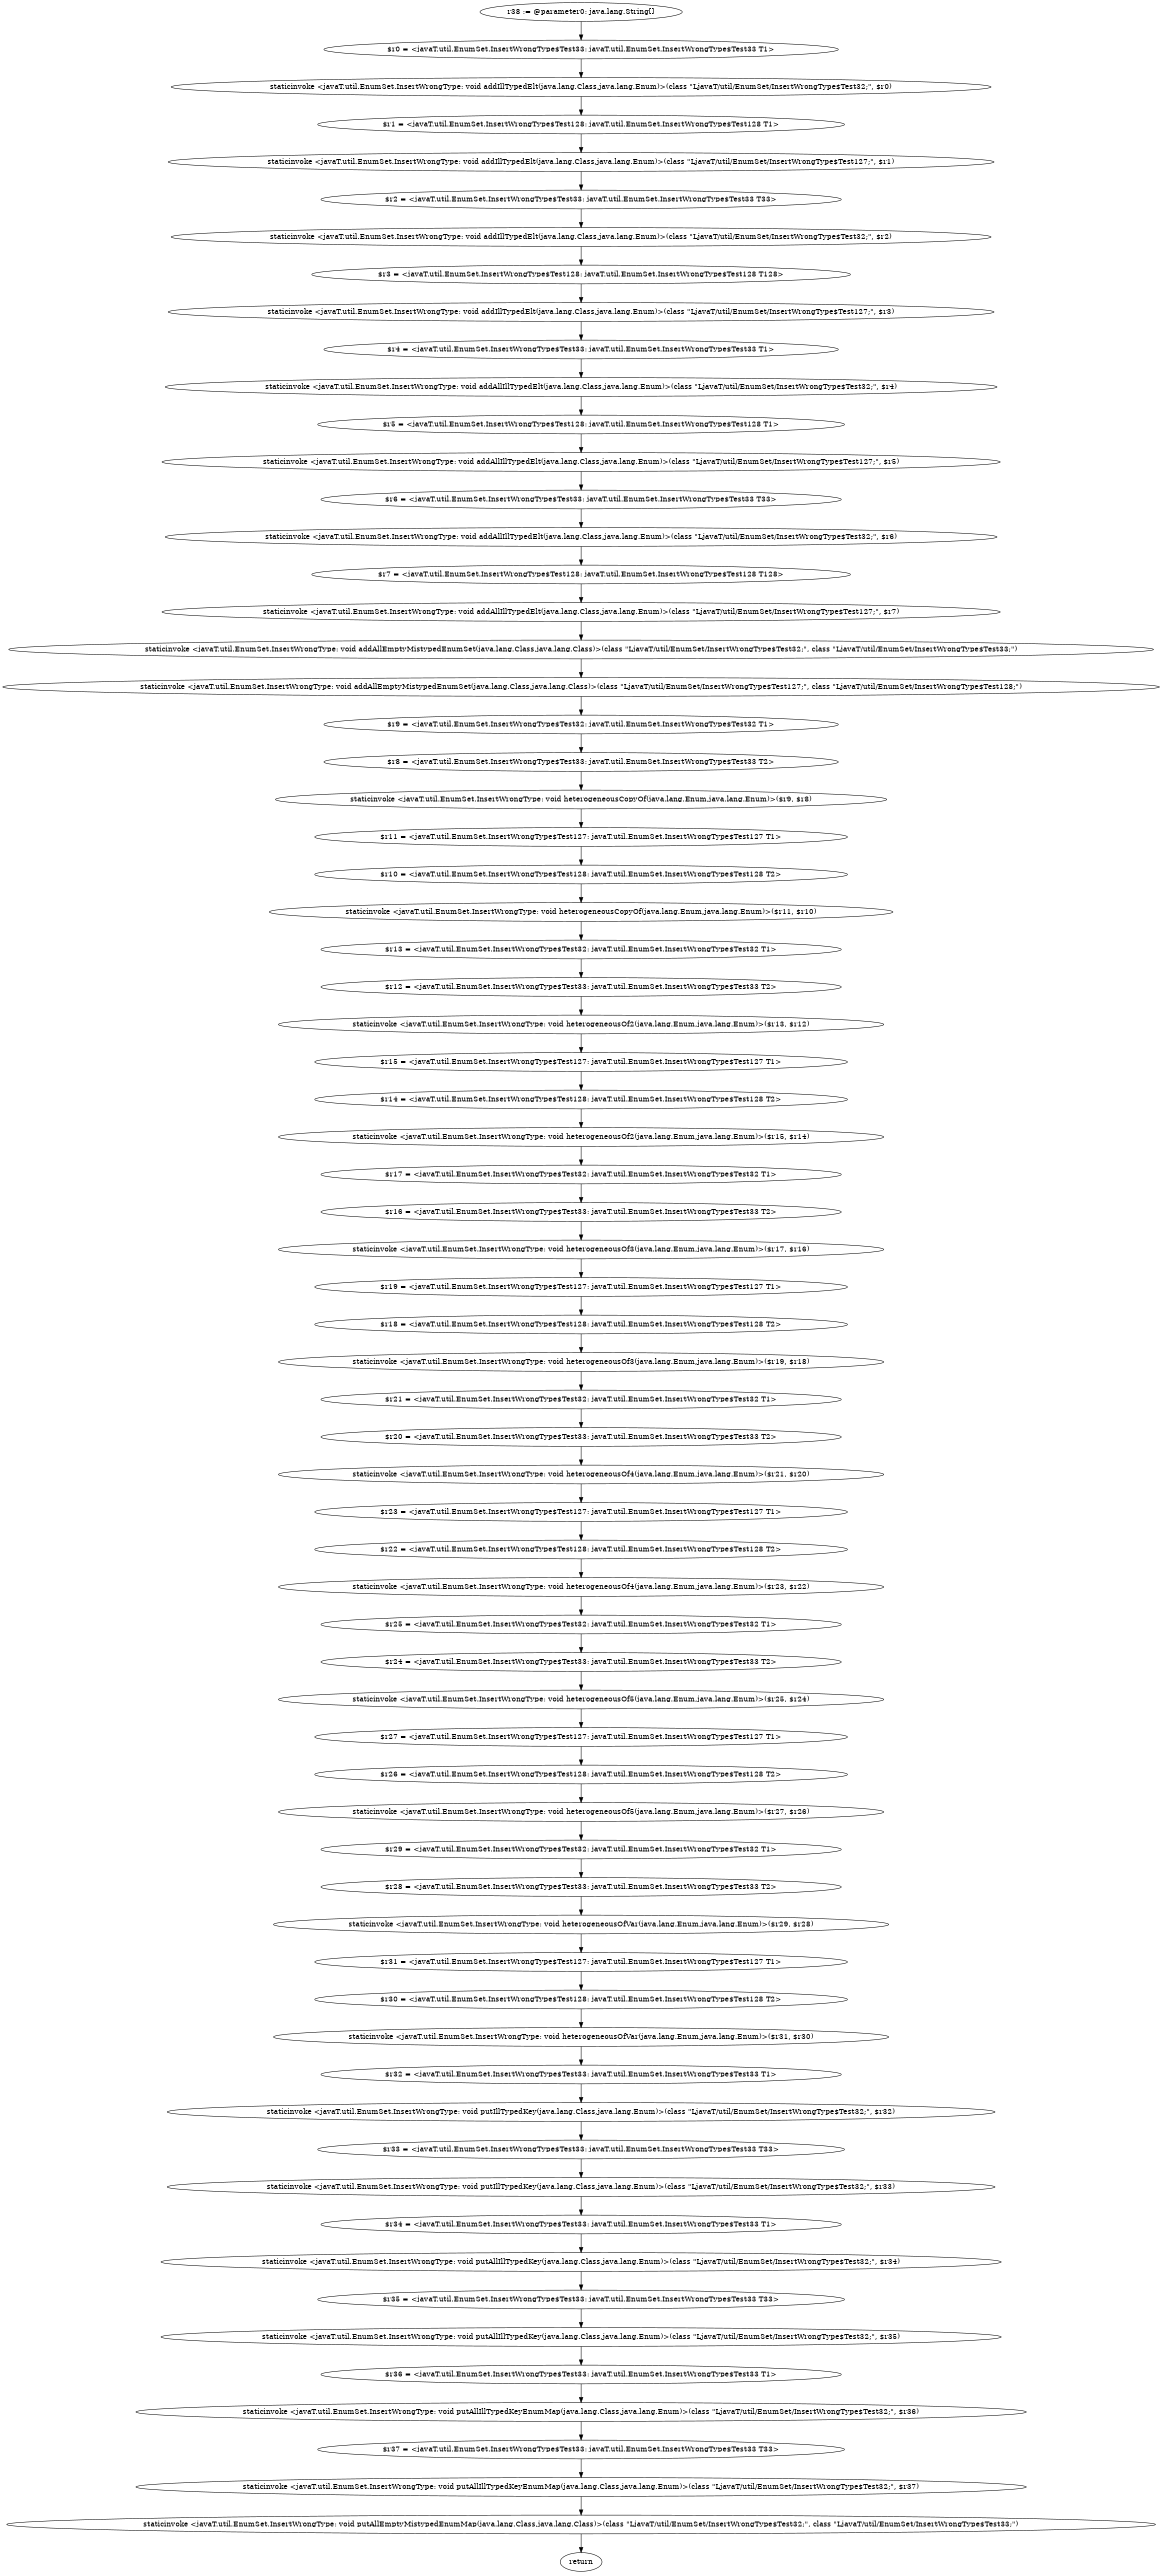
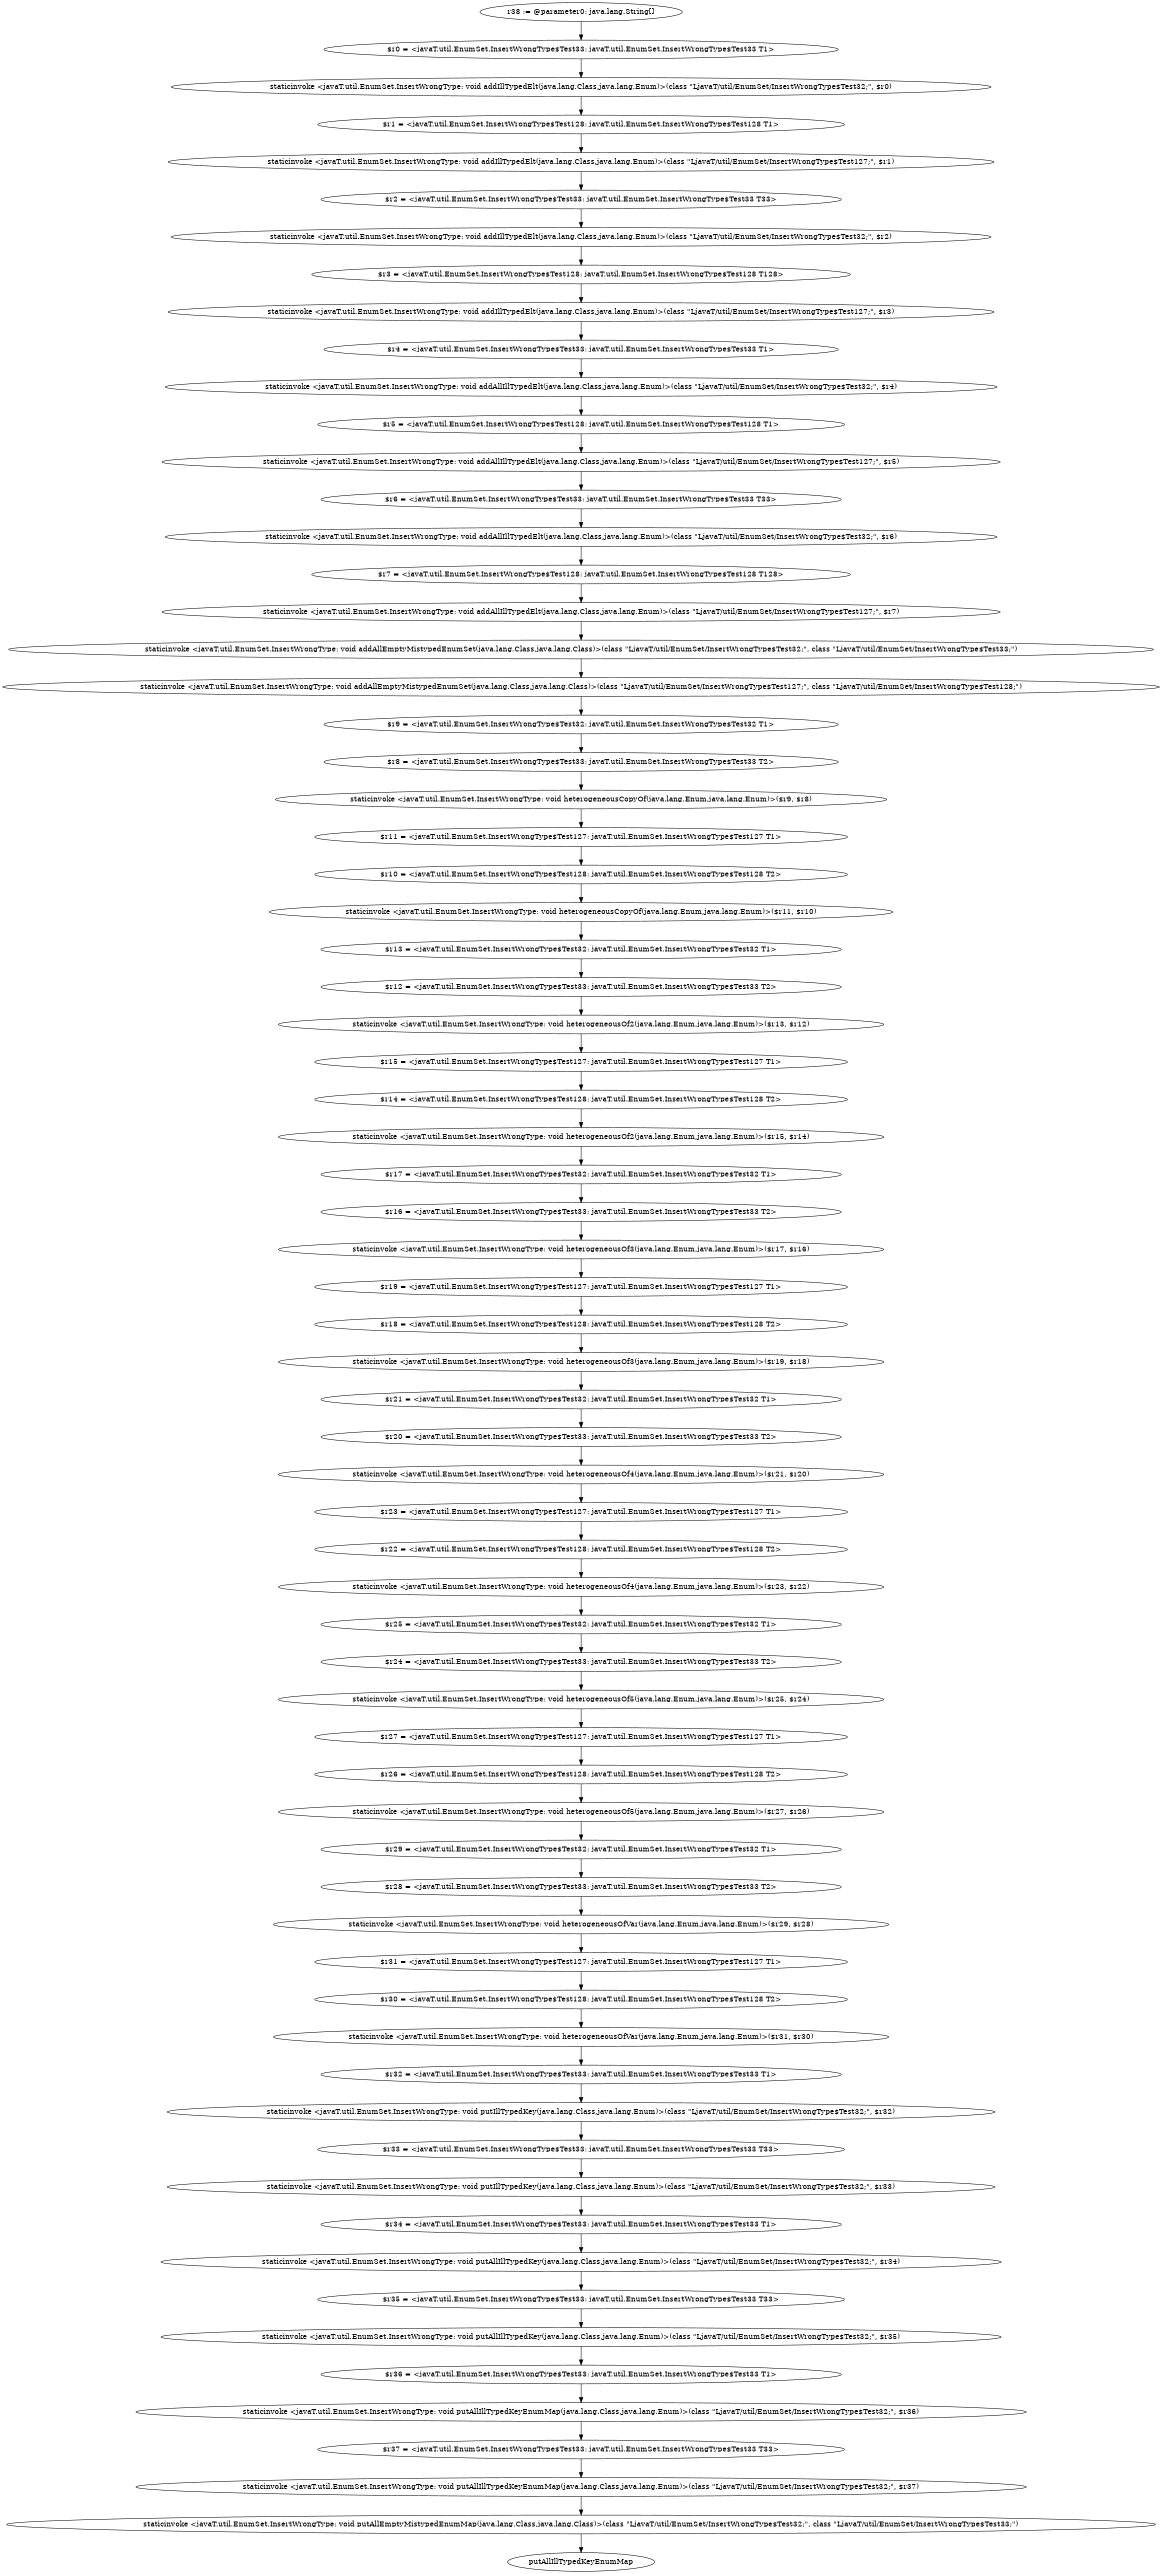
(581, 2562) -> (581, 2562)
